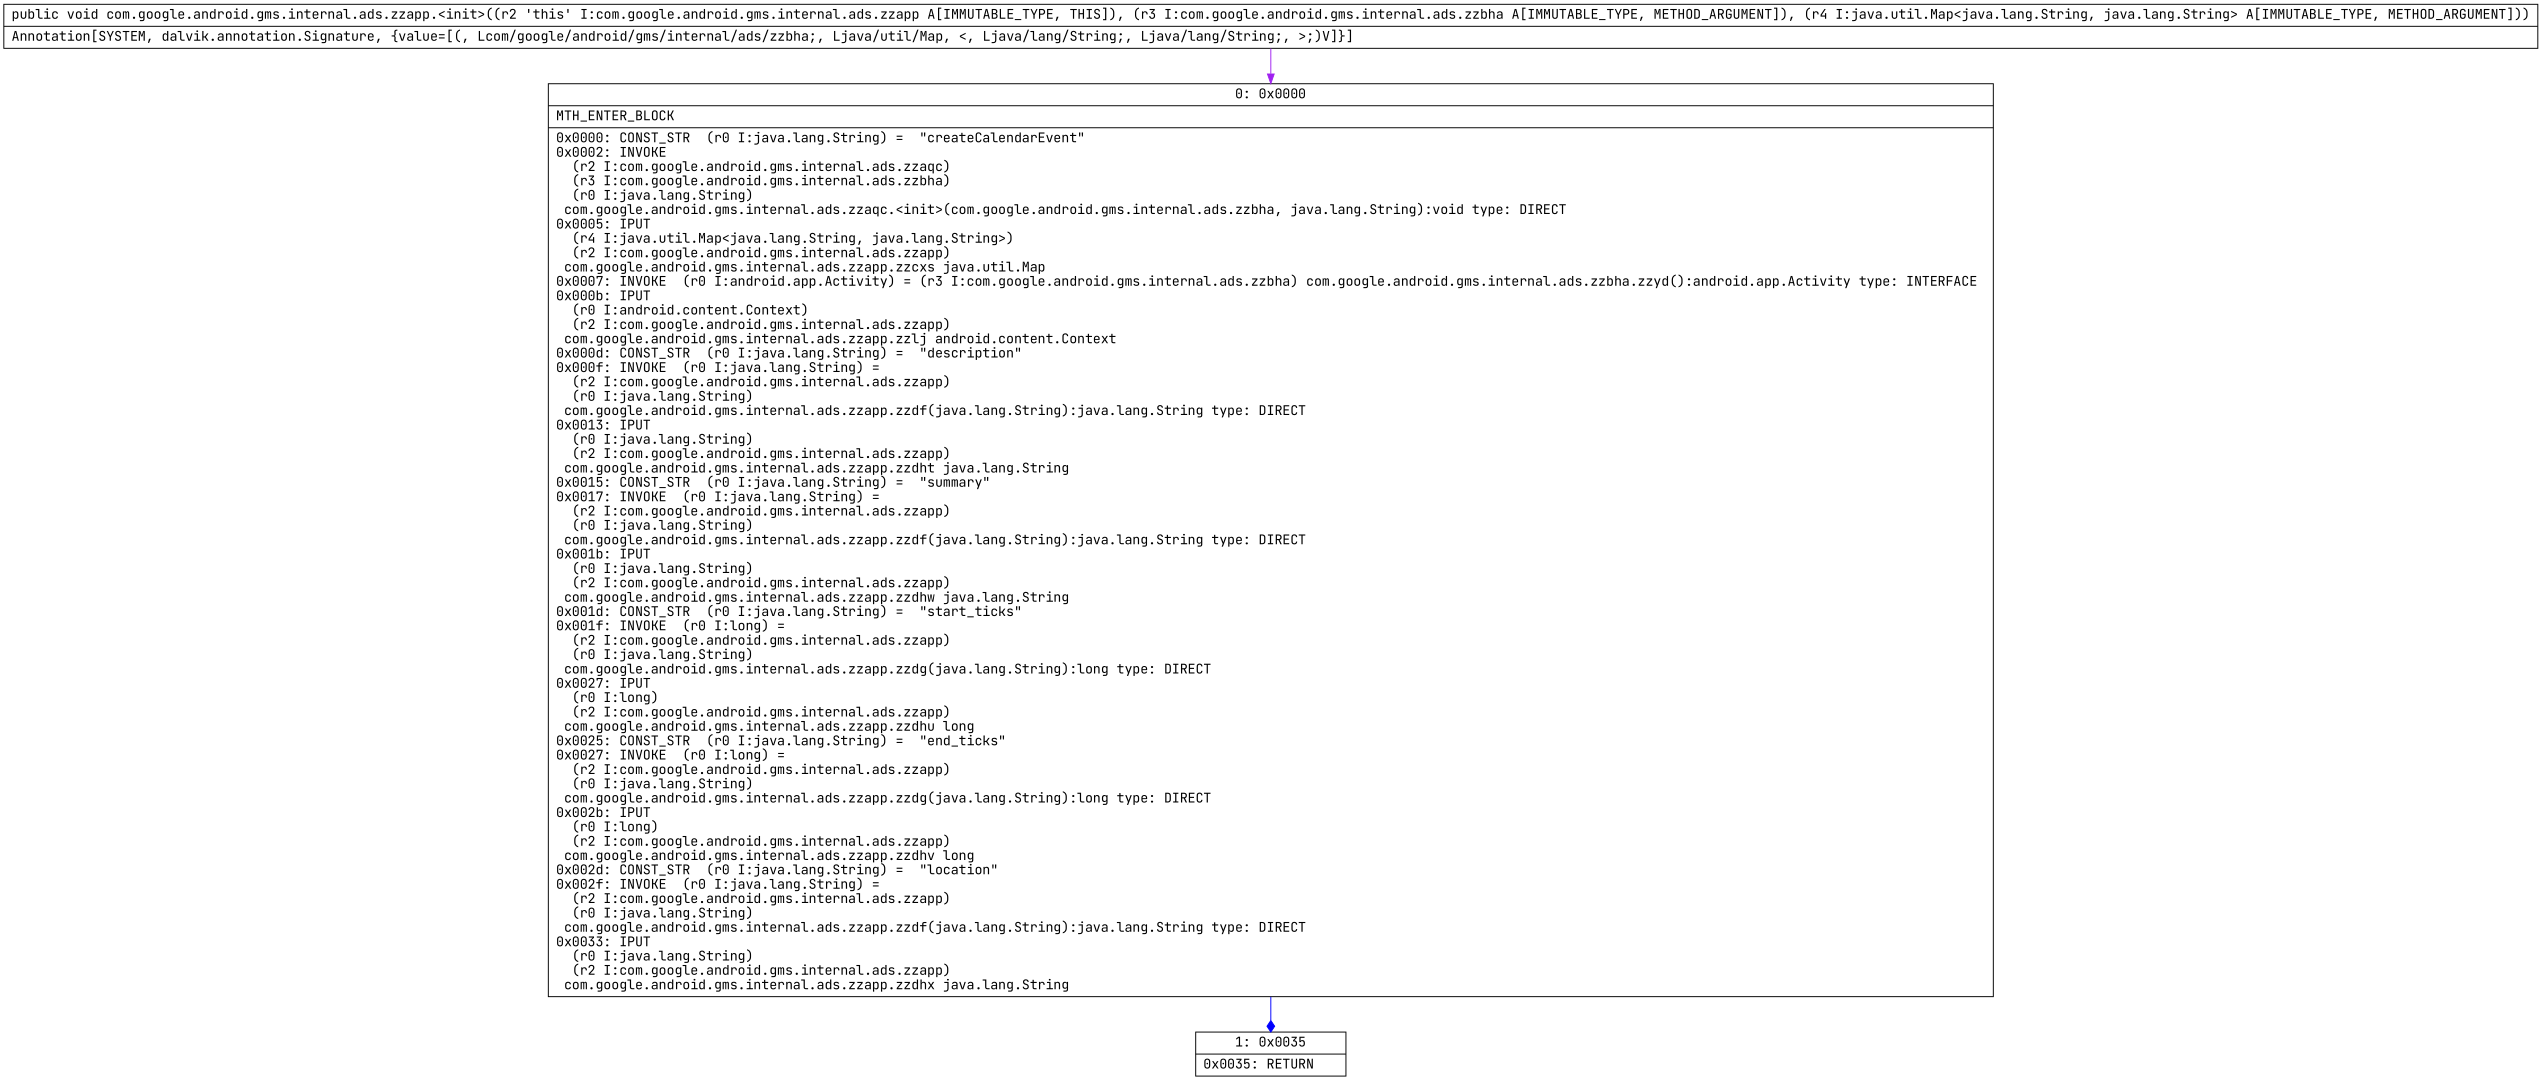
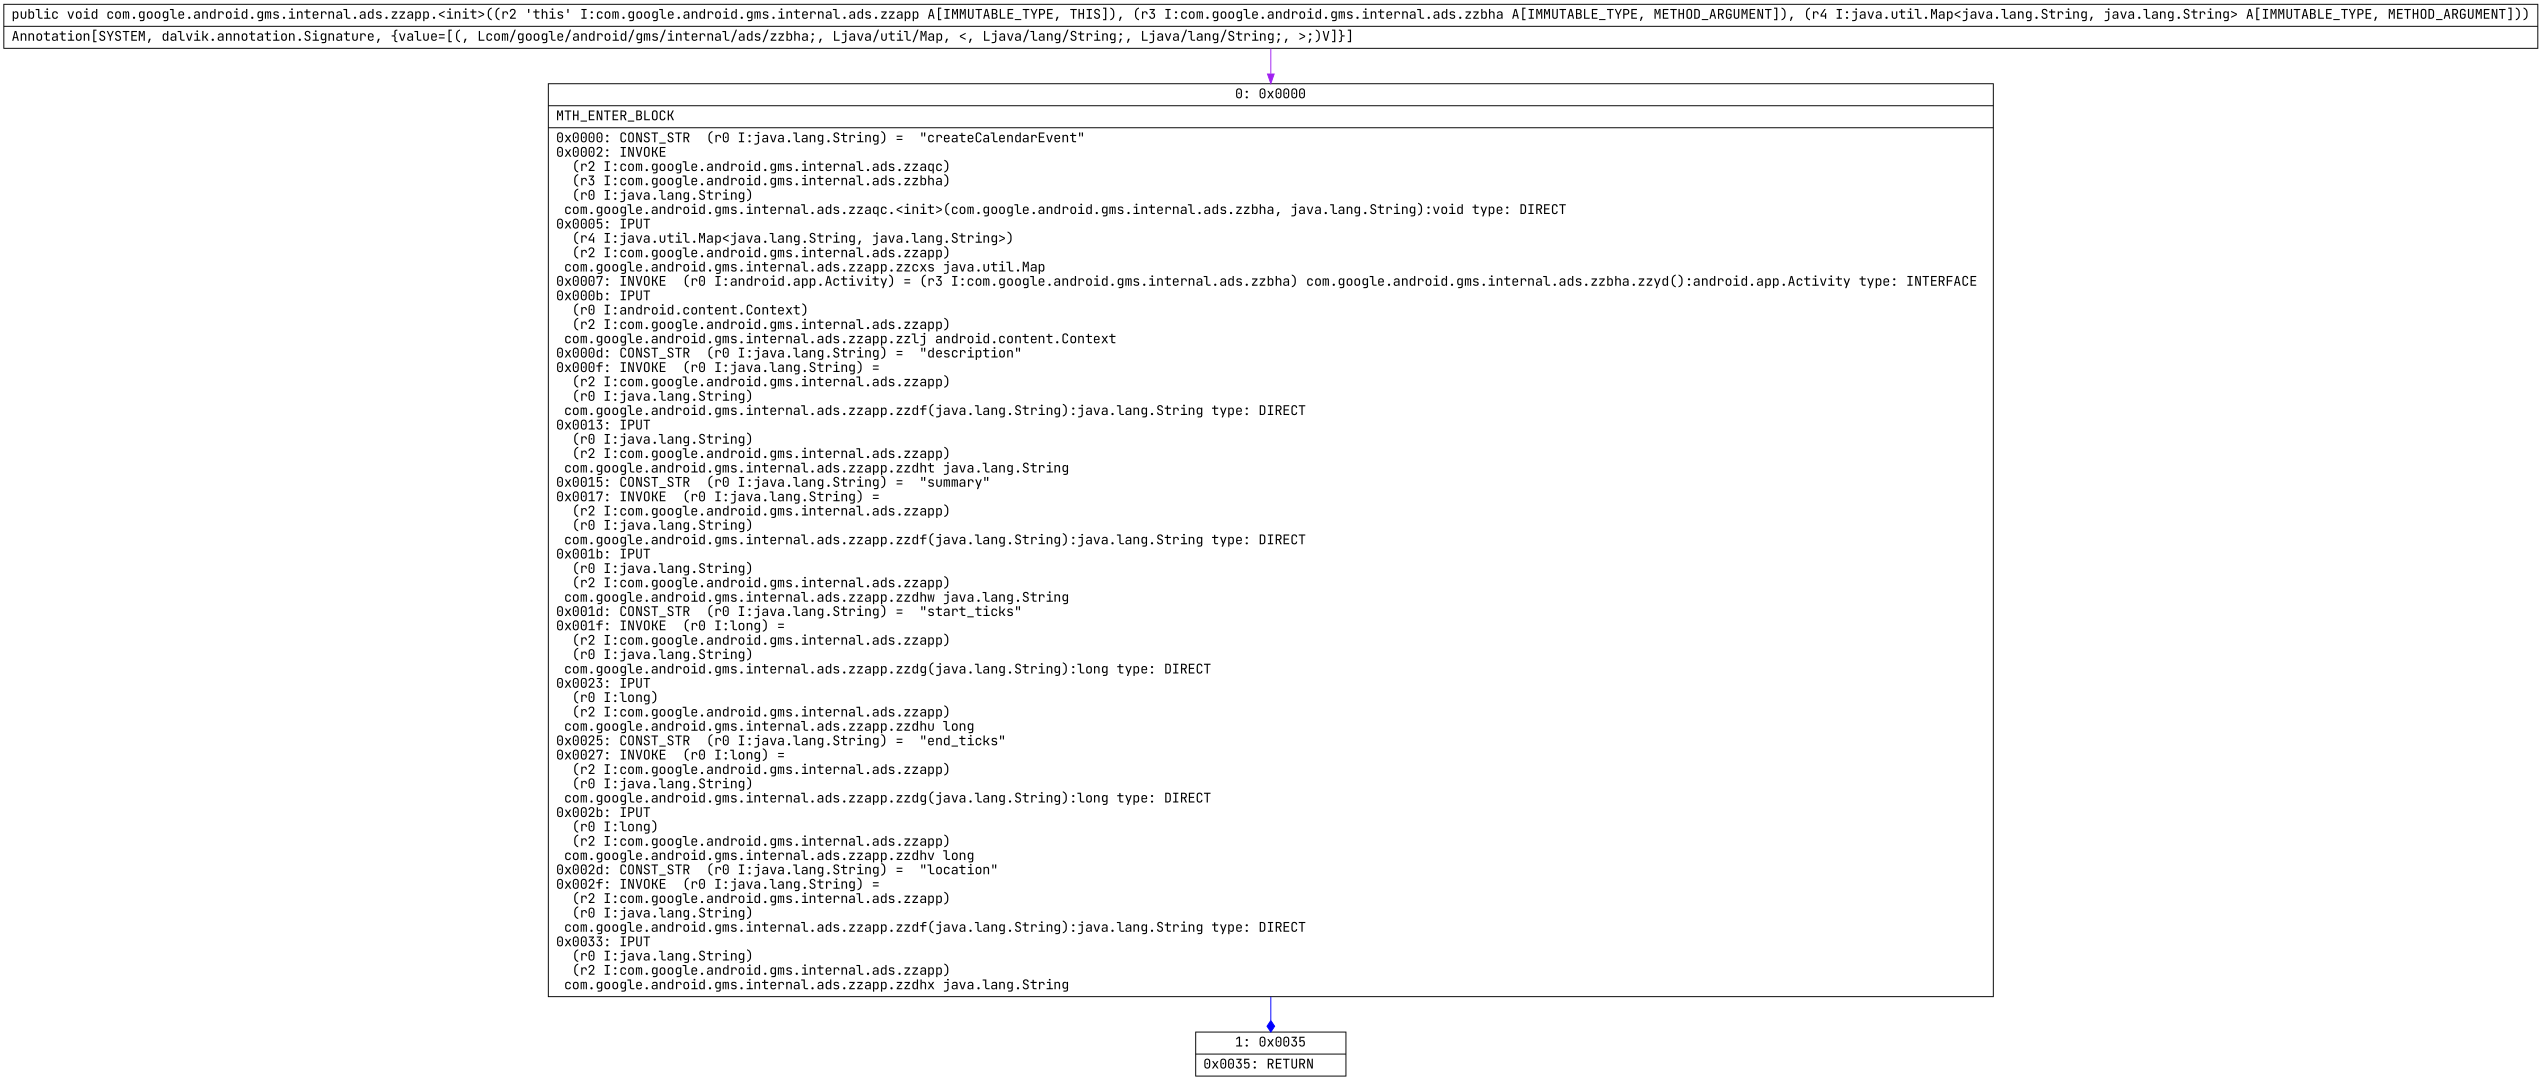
(611, 684) -> (611, 684)
